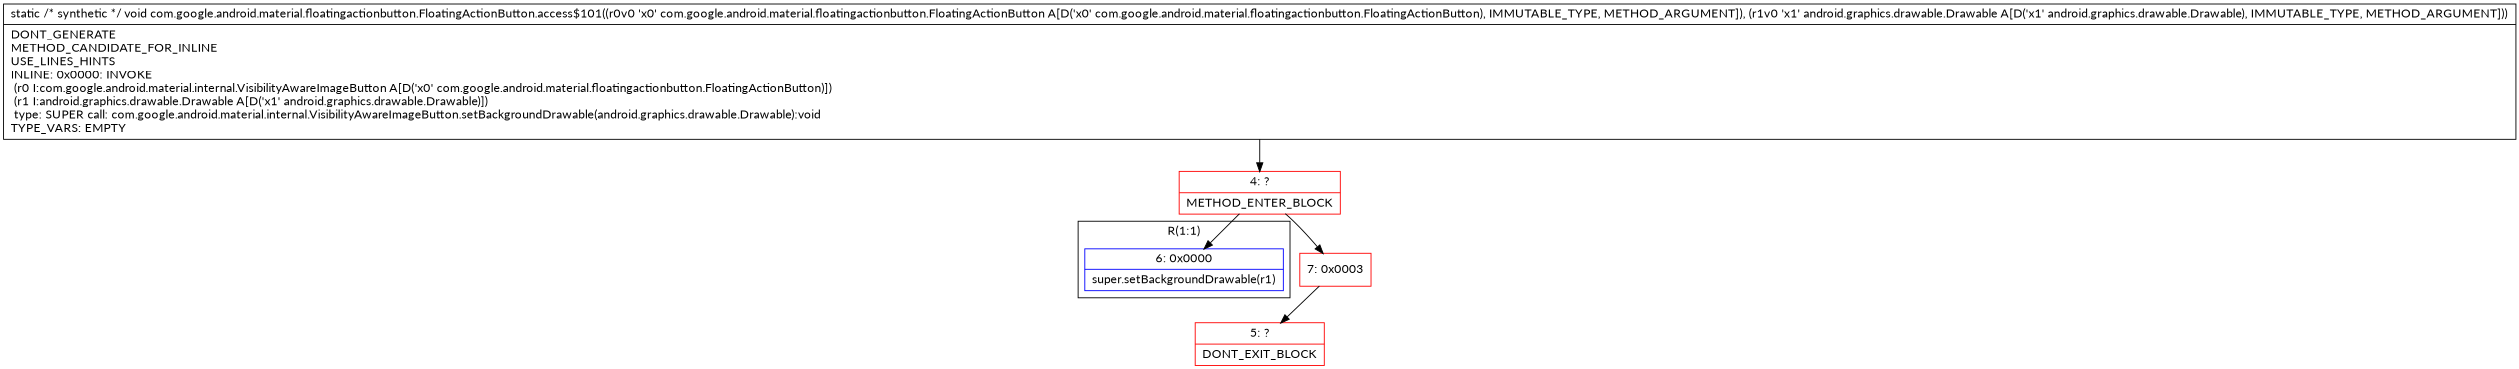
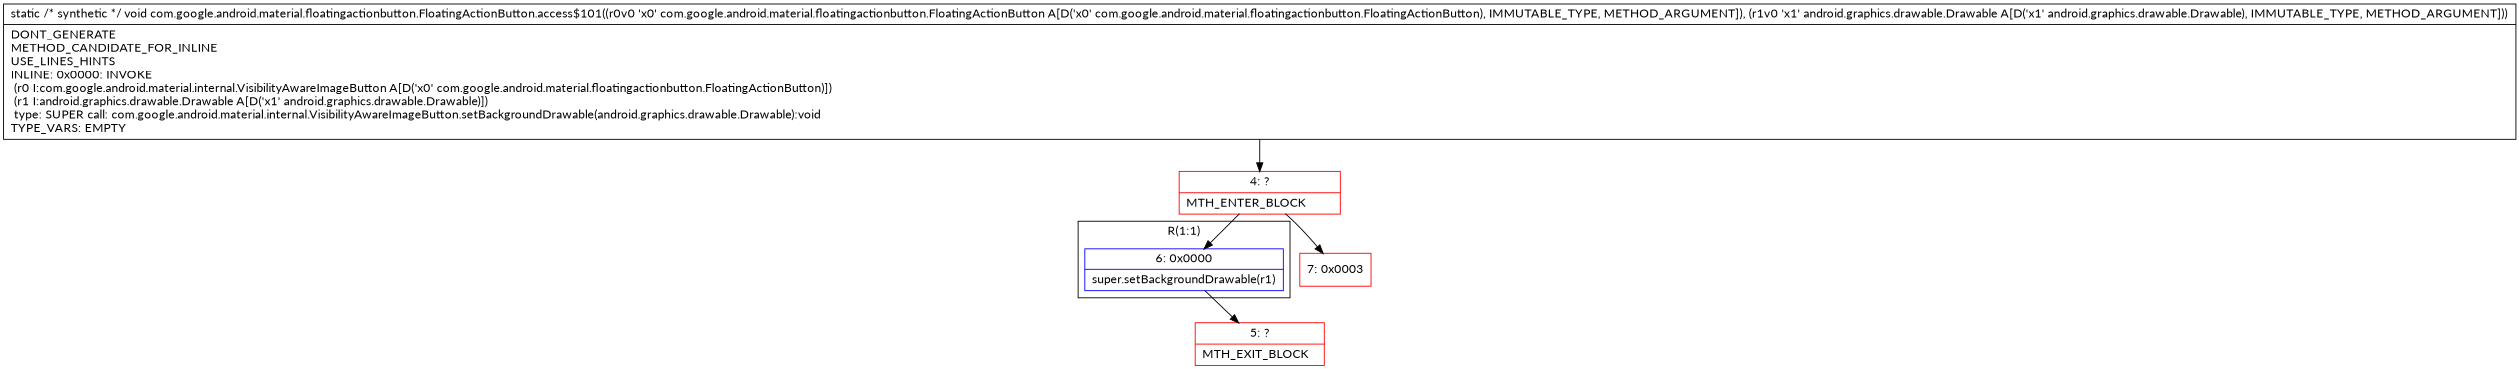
(1260, 203) -> (1246, 203)
(1303, 301) -> (1219, 304)
(1260, 354) -> (1256, 354)
